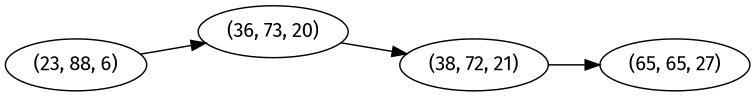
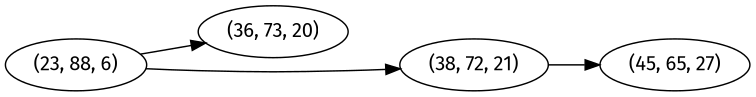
(367, 47) -> (266, 72)
(675, 65) -> (675, 65)
